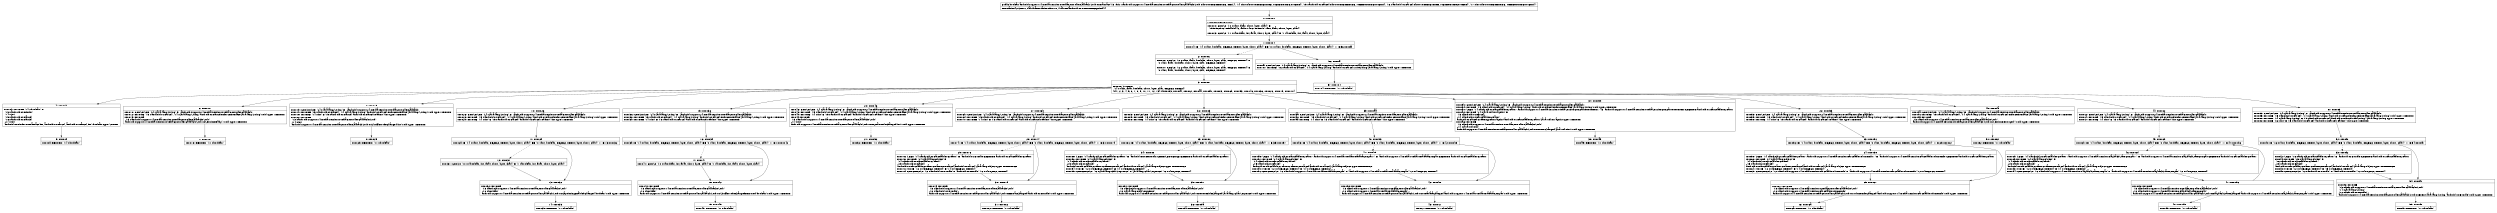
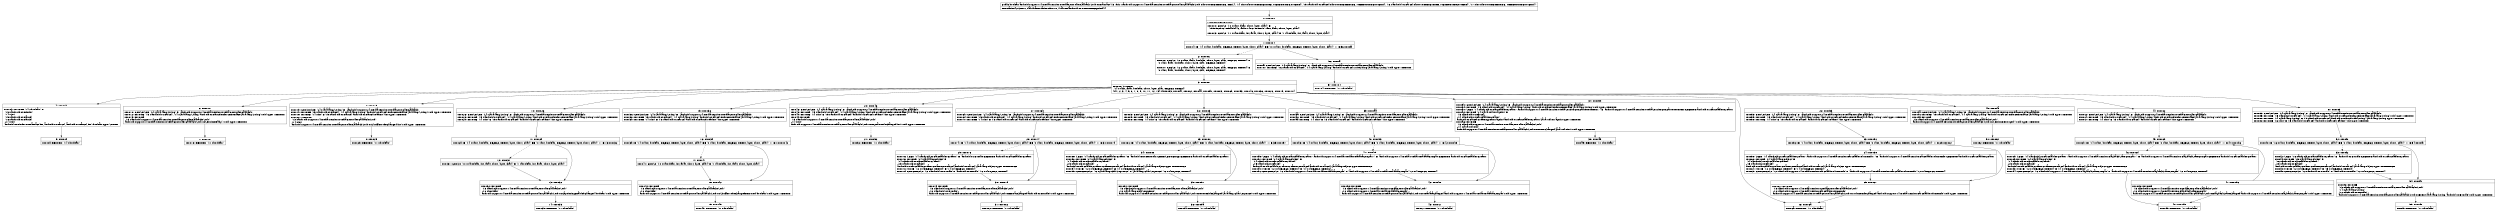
(1548, 94) -> (1609, 96)
(302, 117) -> (302, 117)
(2189, 177) -> (2131, 198)
